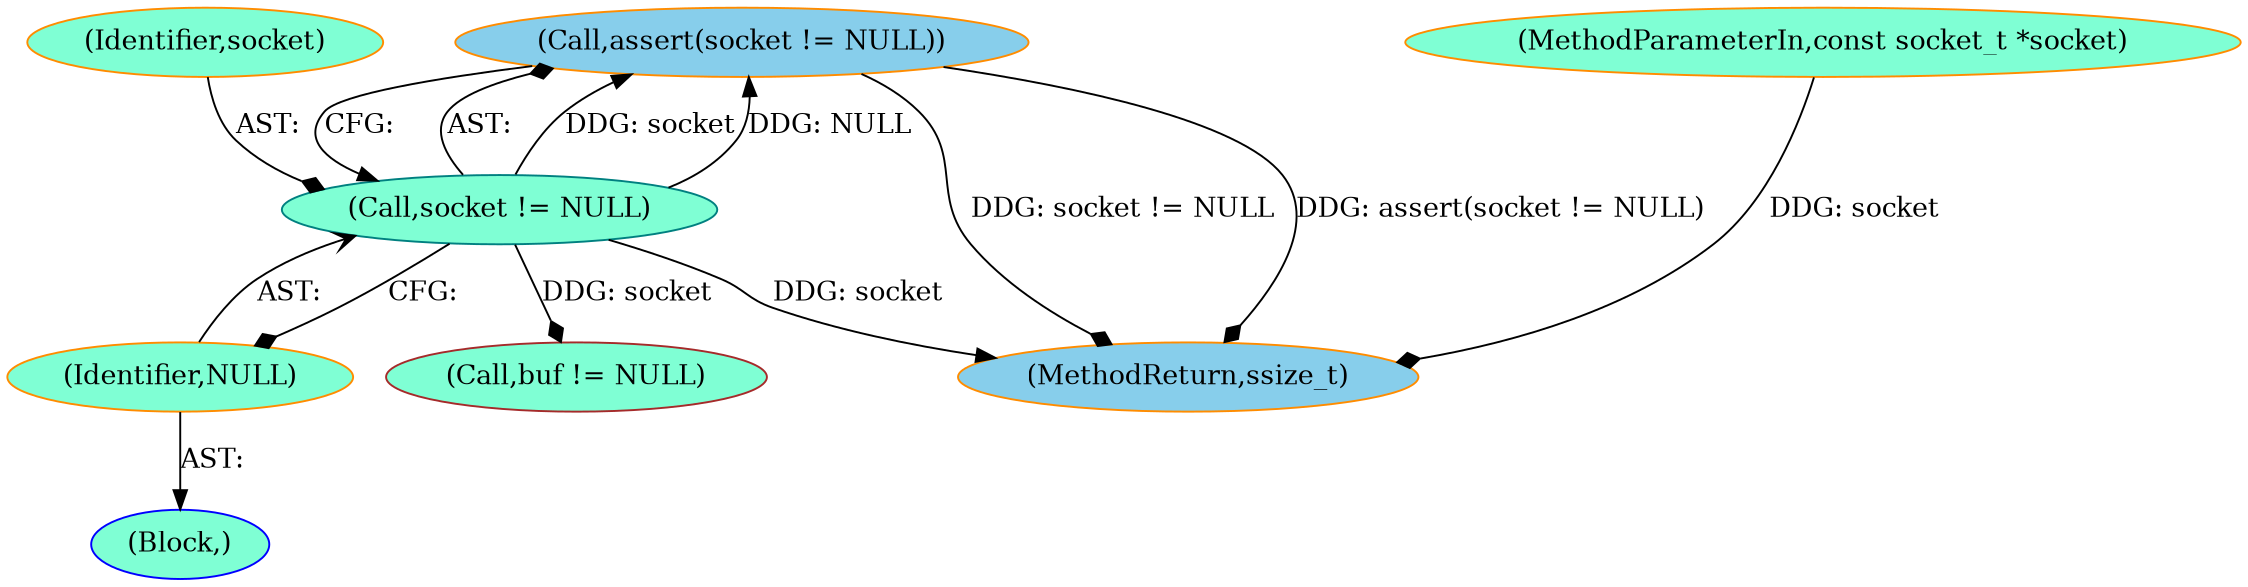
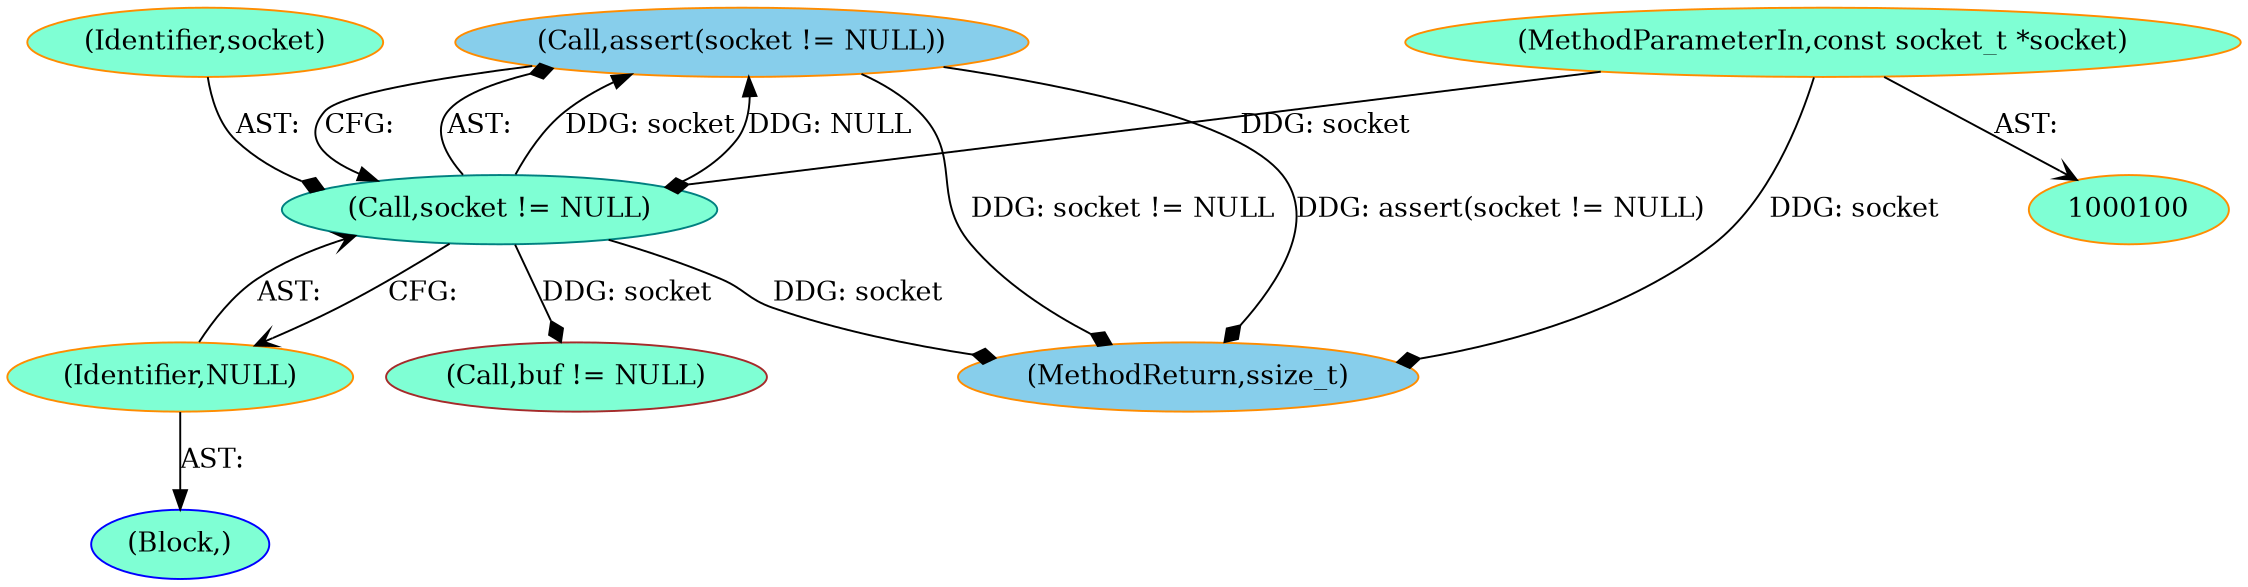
none -> (1145, 128)
none -> (2129, 210)
(363, 294) -> (363, 294)
(787, 313) -> (787, 313)
